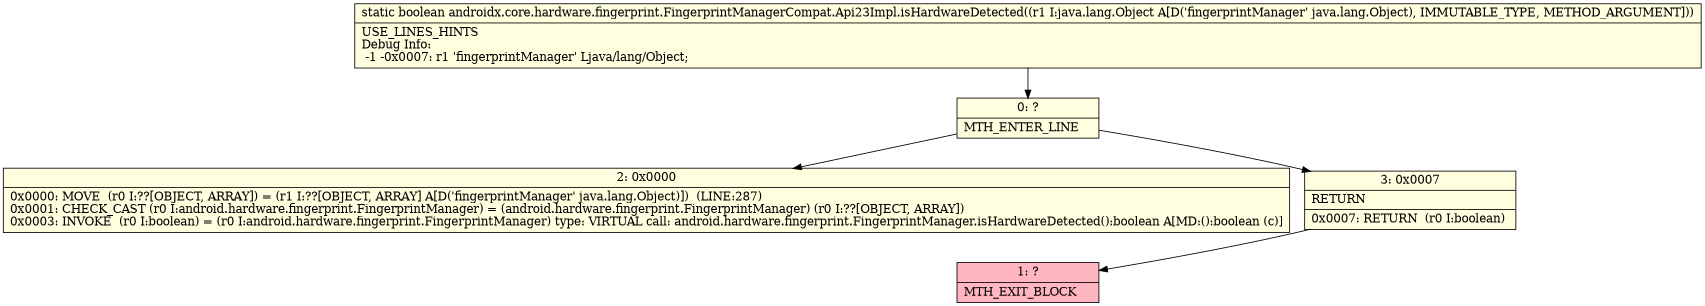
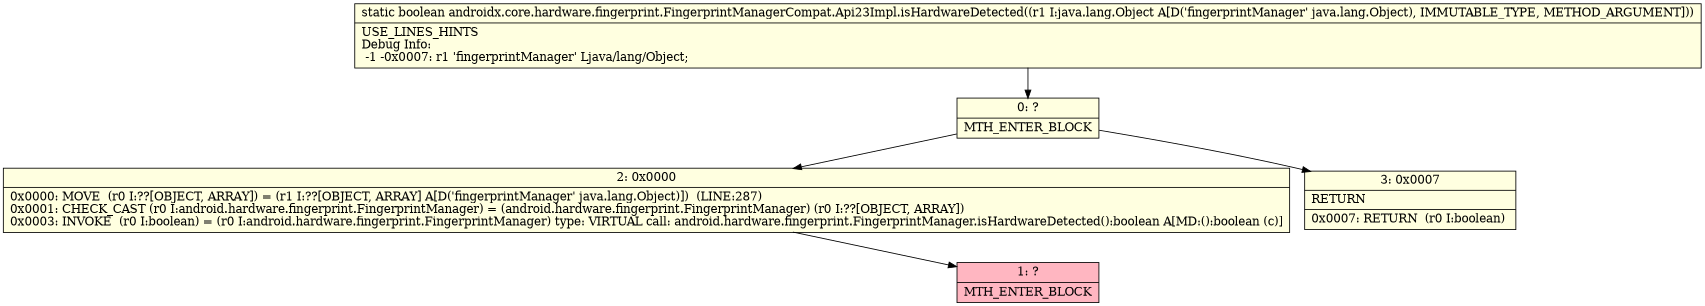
(1022, 128) -> (1028, 128)
(1209, 251) -> (871, 249)
(1020, 292) -> (1028, 292)
